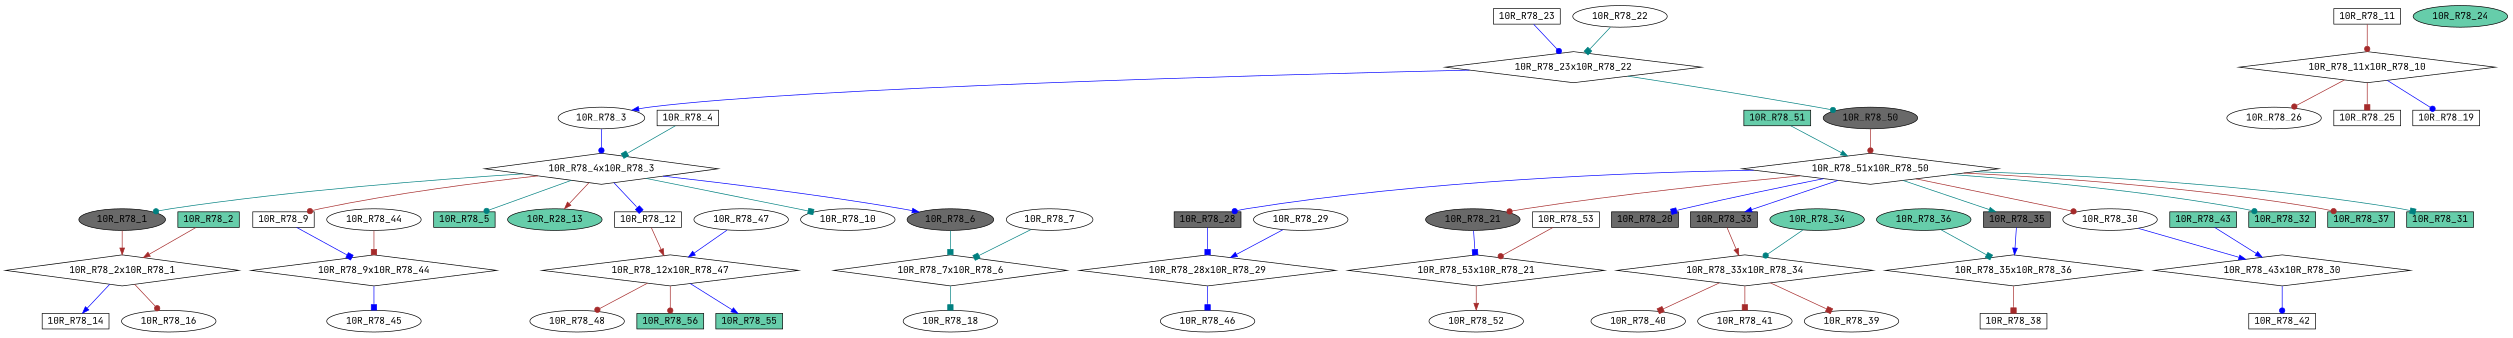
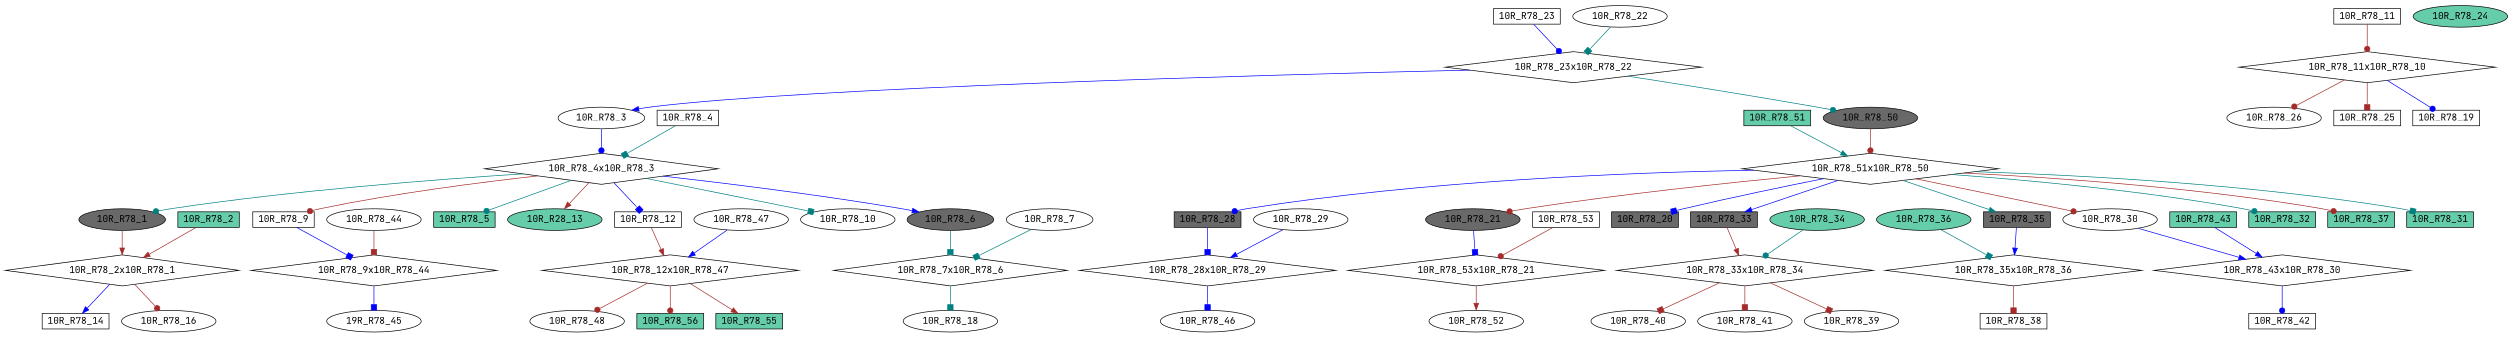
(711, 297) -> (711, 297)
(374, 321) -> (374, 321)
